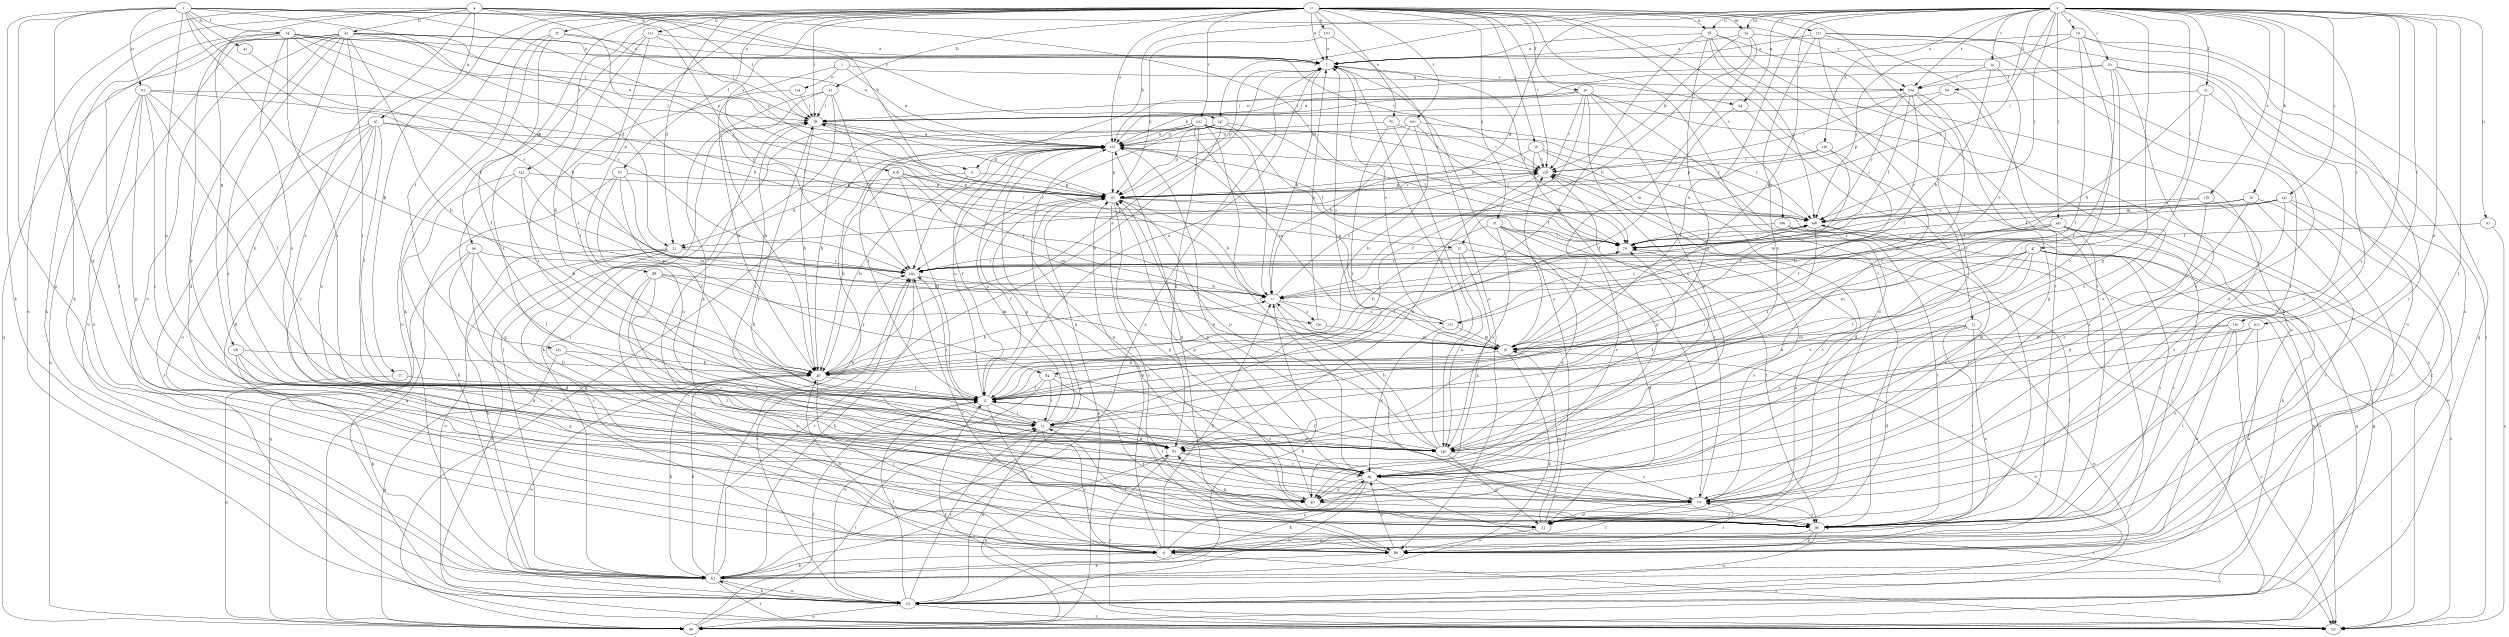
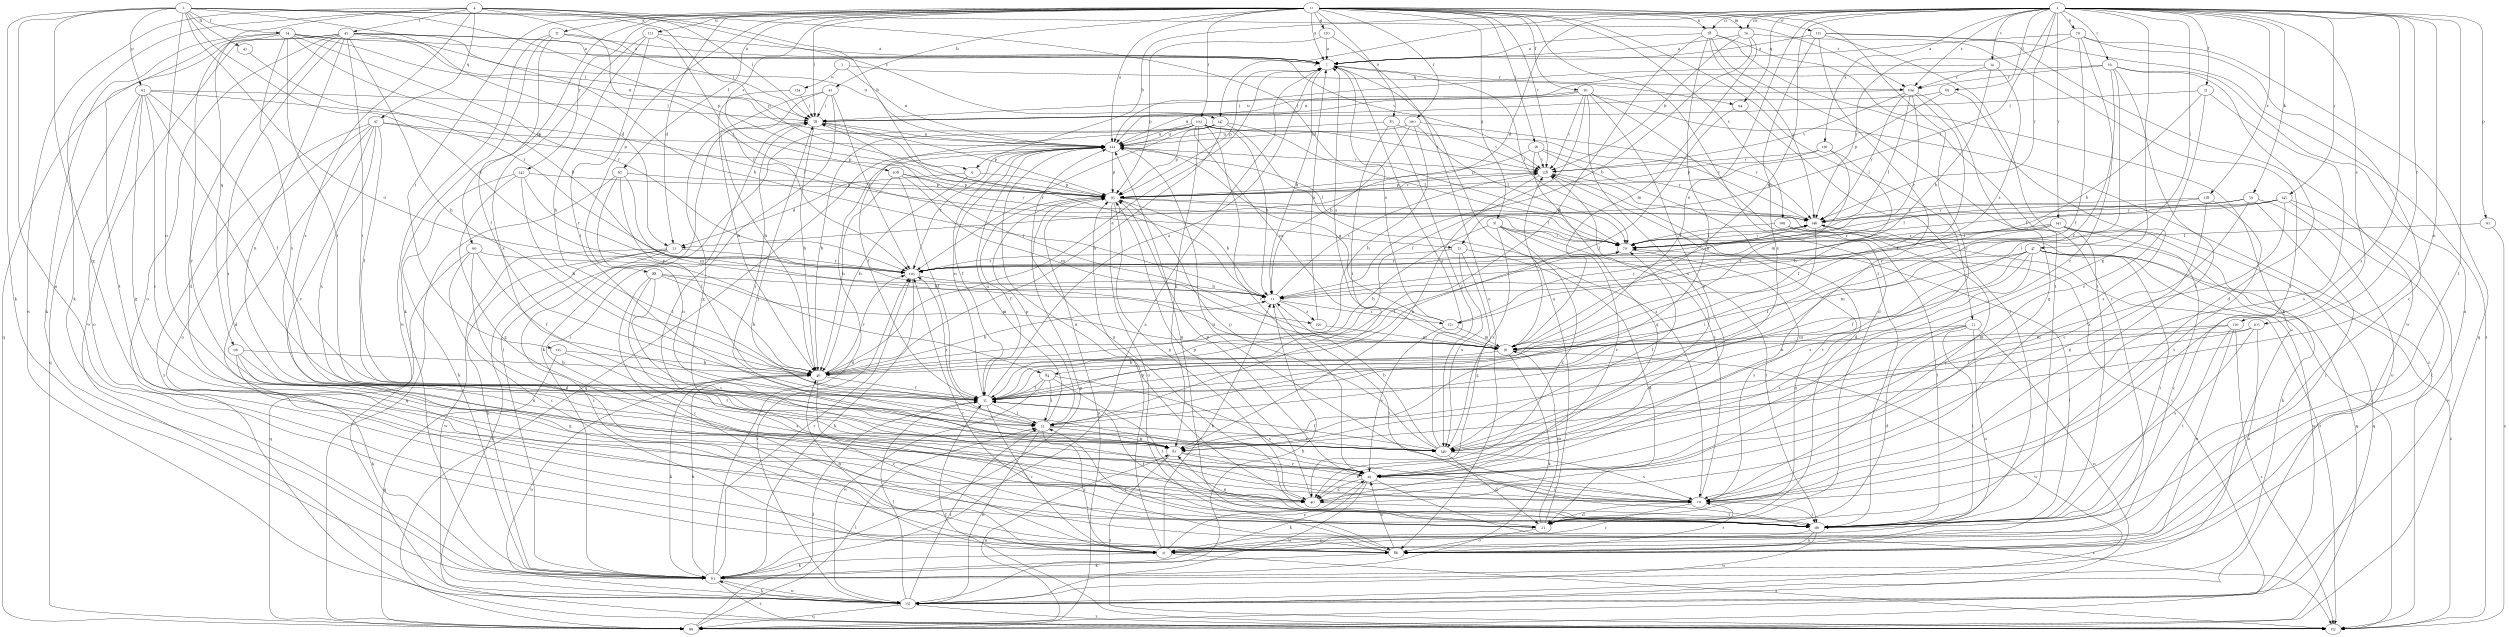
(420, 21) -> (420, 21)
(2129, 210) -> (2129, 210)
(589, 315) -> none
(400, 375) -> none
